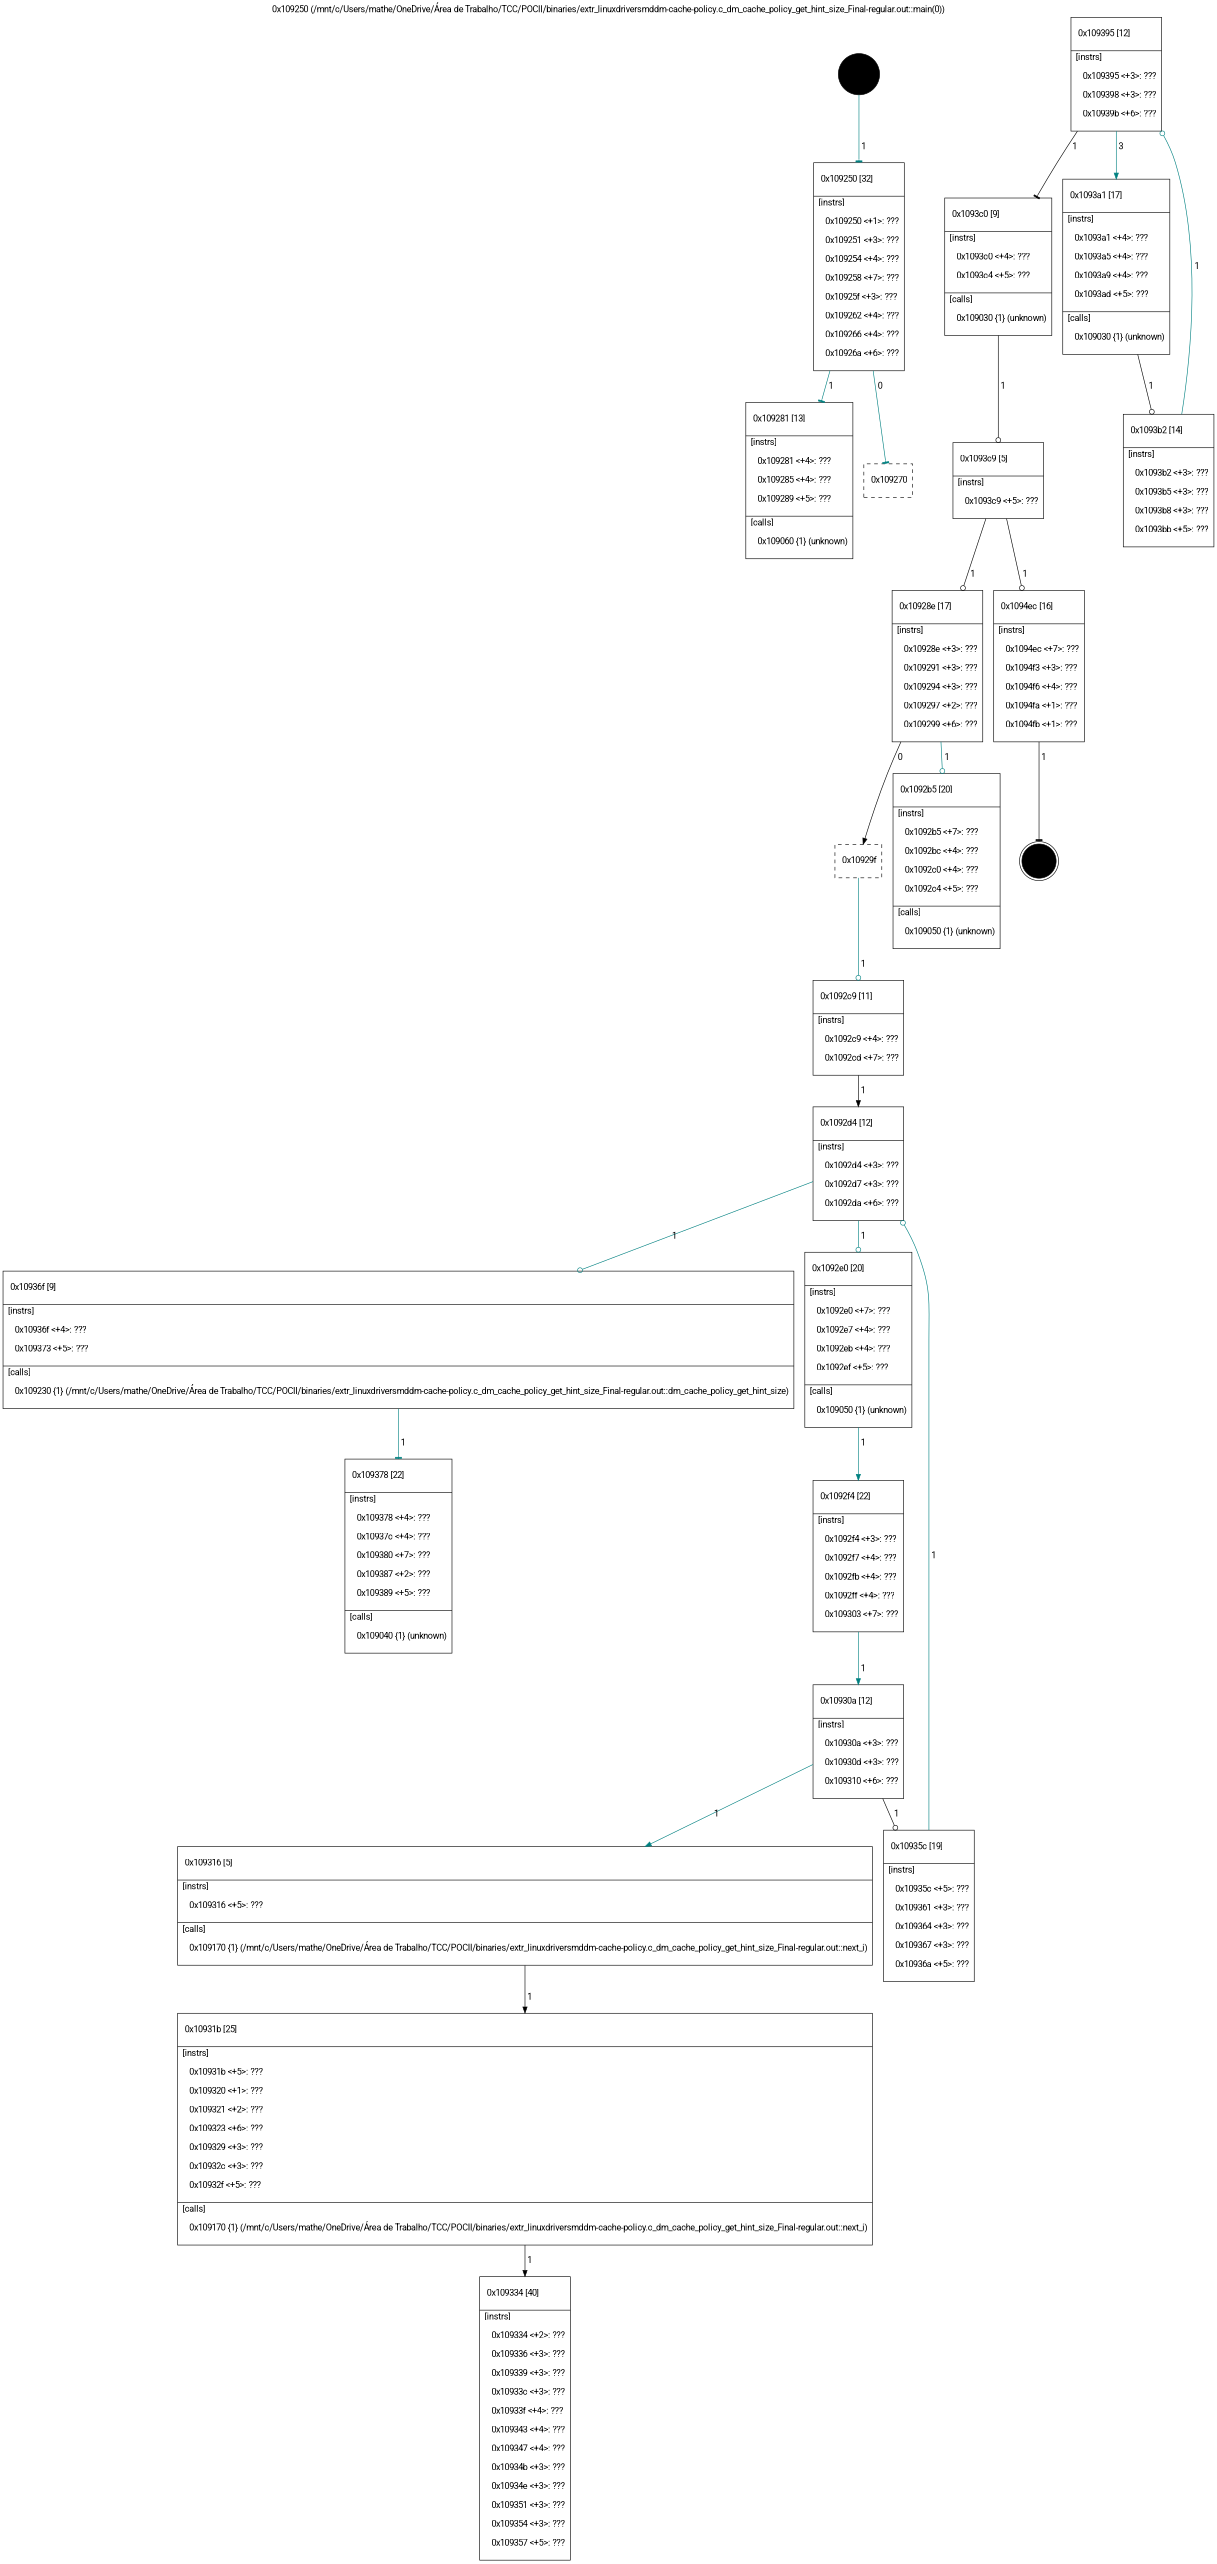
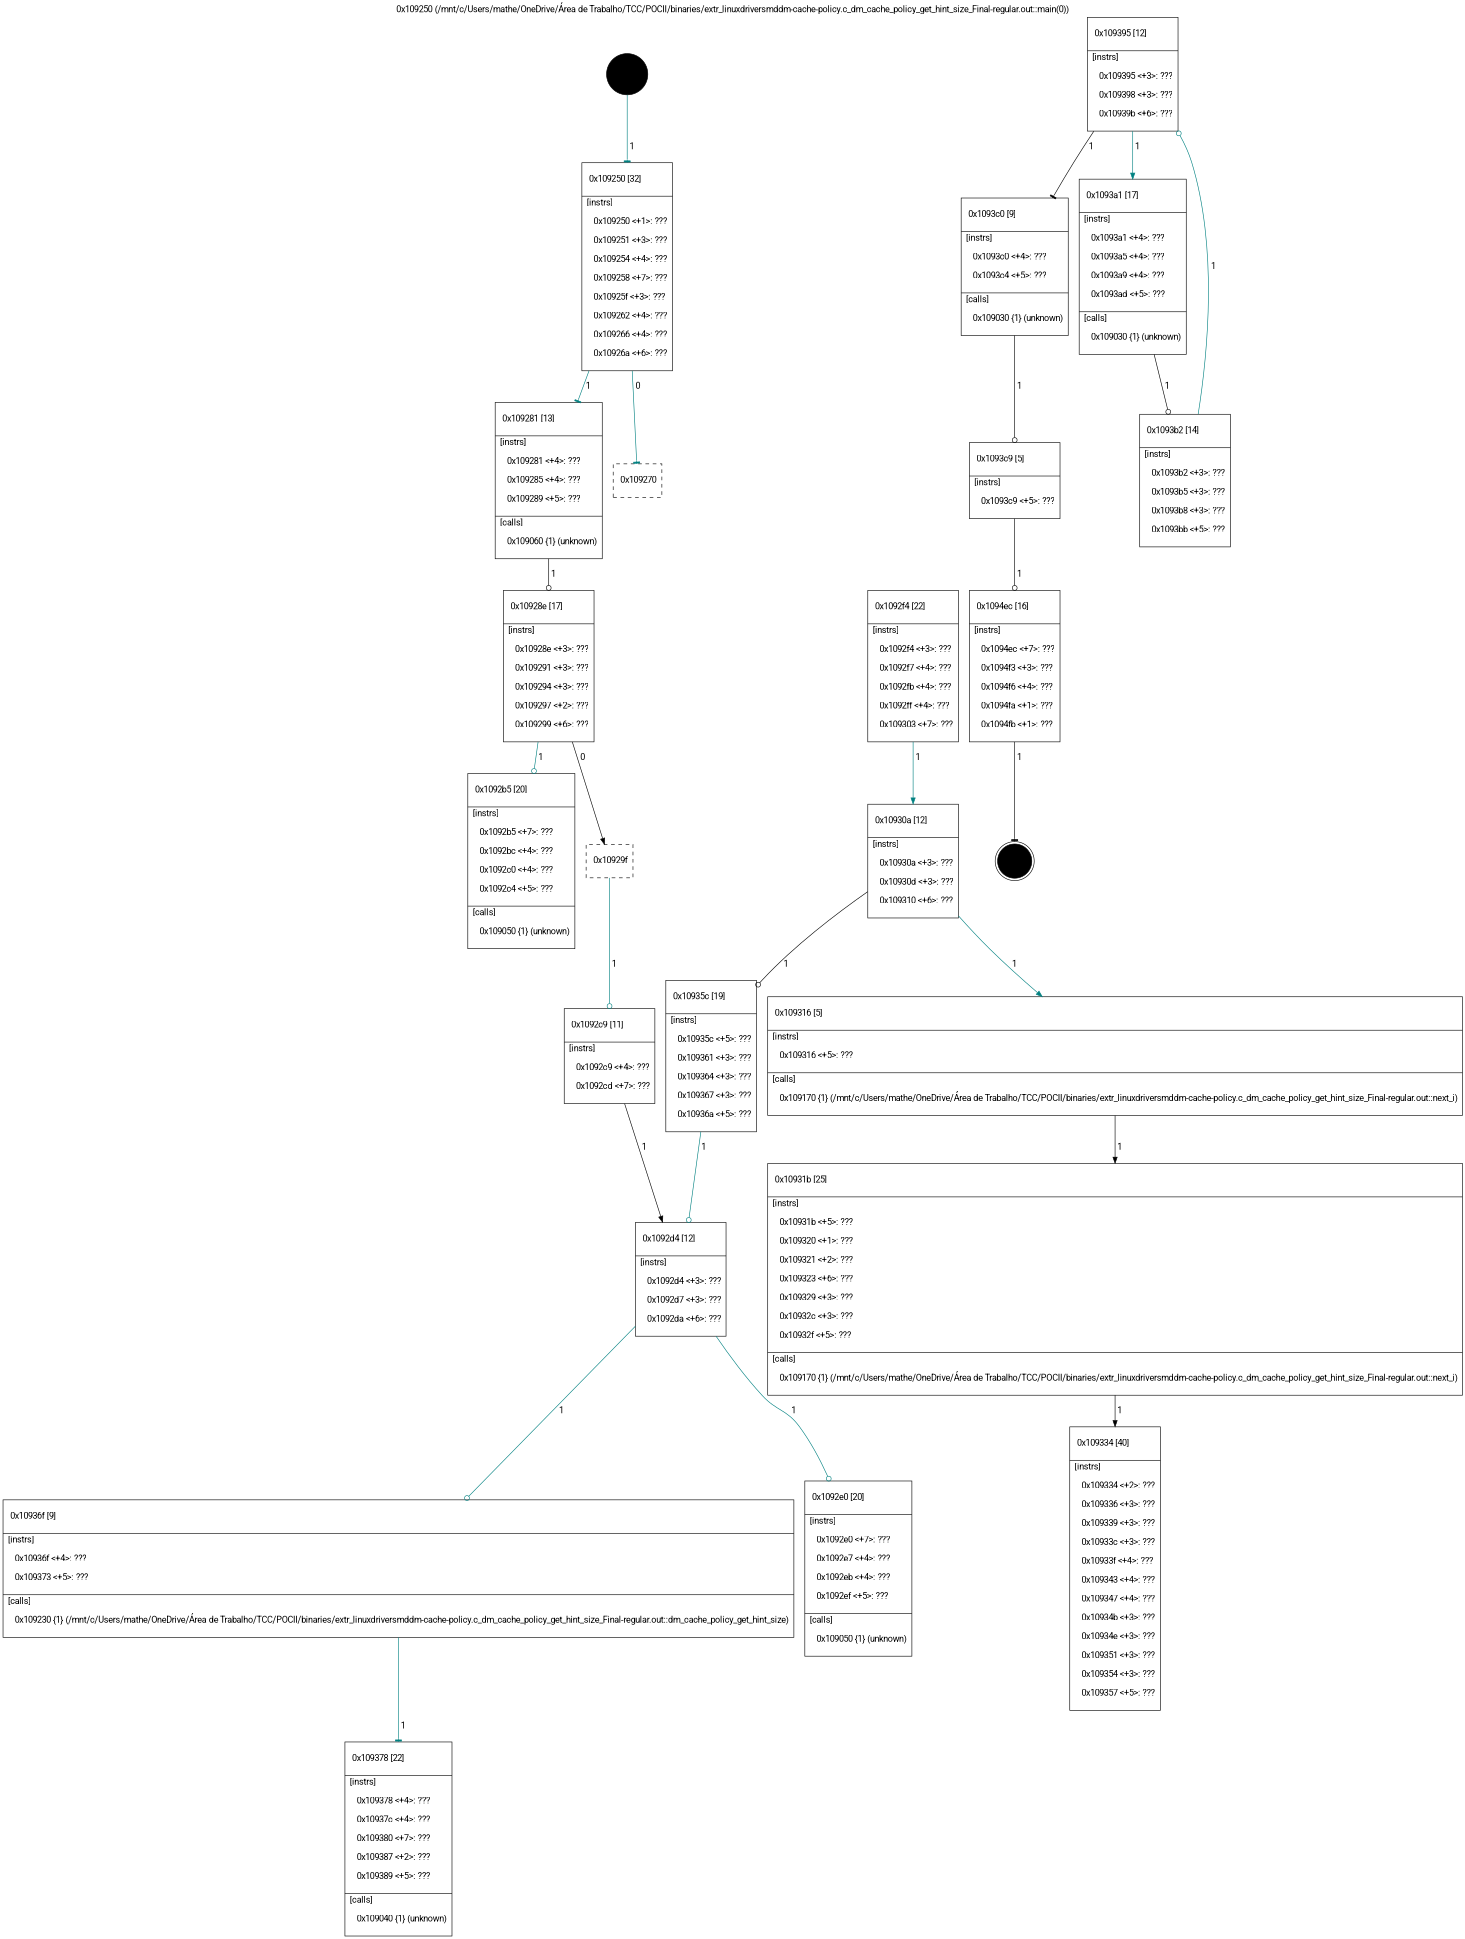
(1120, 147) -> (1136, 147)
(975, 552) -> (549, 572)
(858, 1451) -> none
